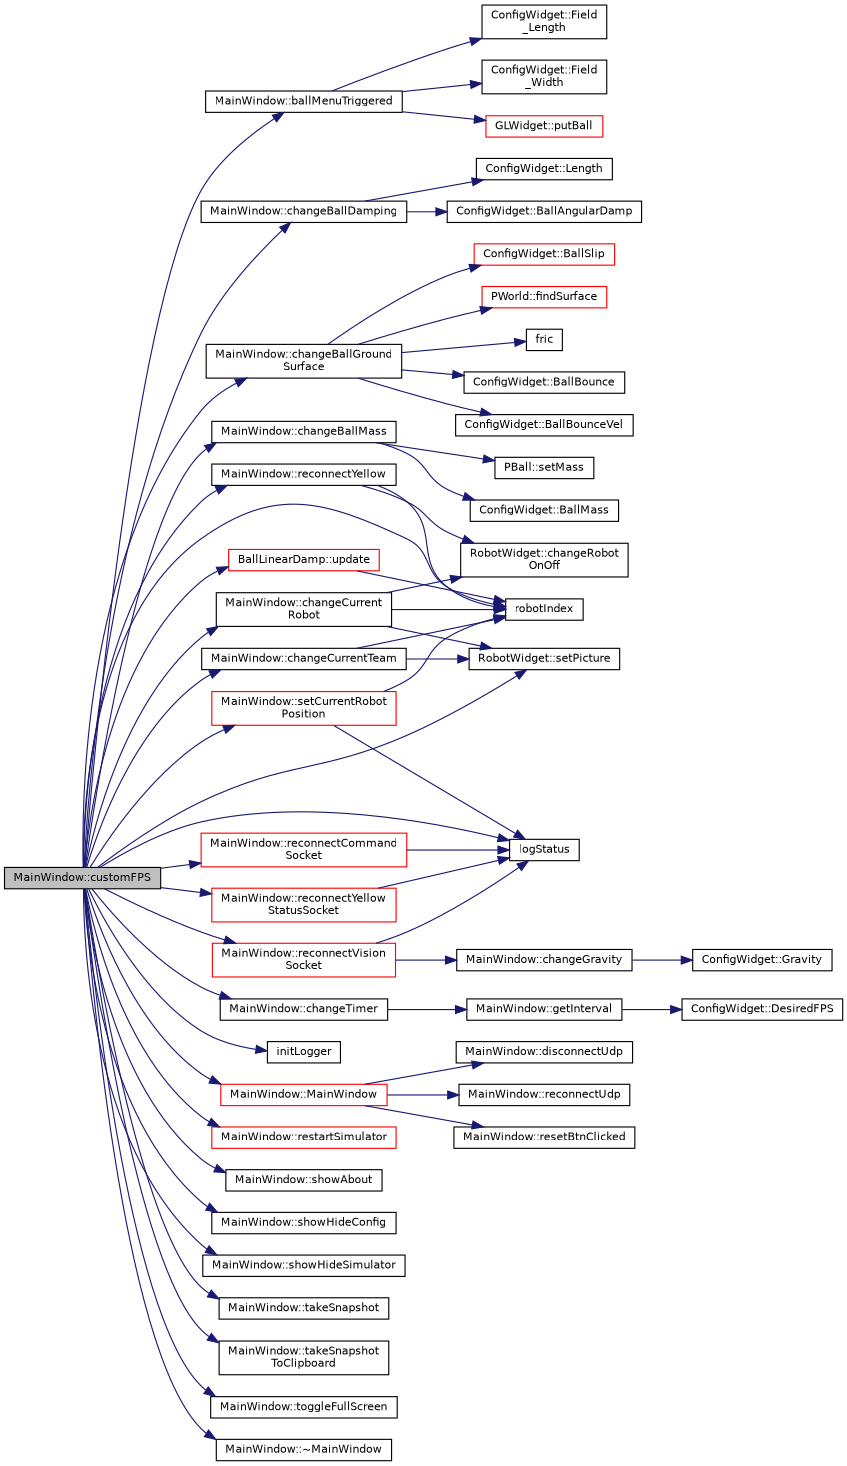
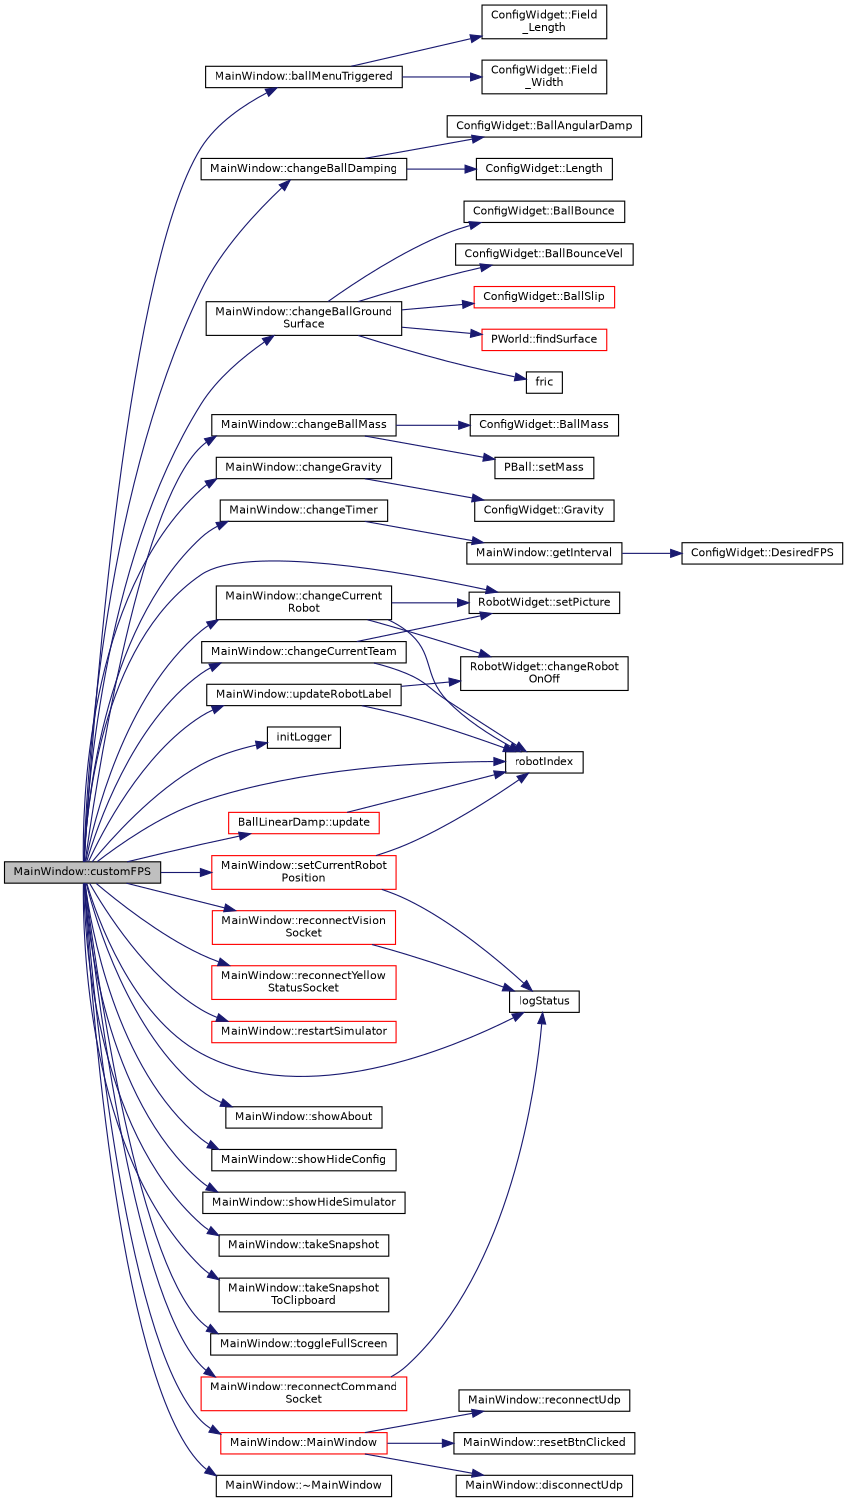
(544, 126) -> none
(304, 475) -> (304, 695)
(438, 874) -> none
(421, 960) -> (108, 660)
